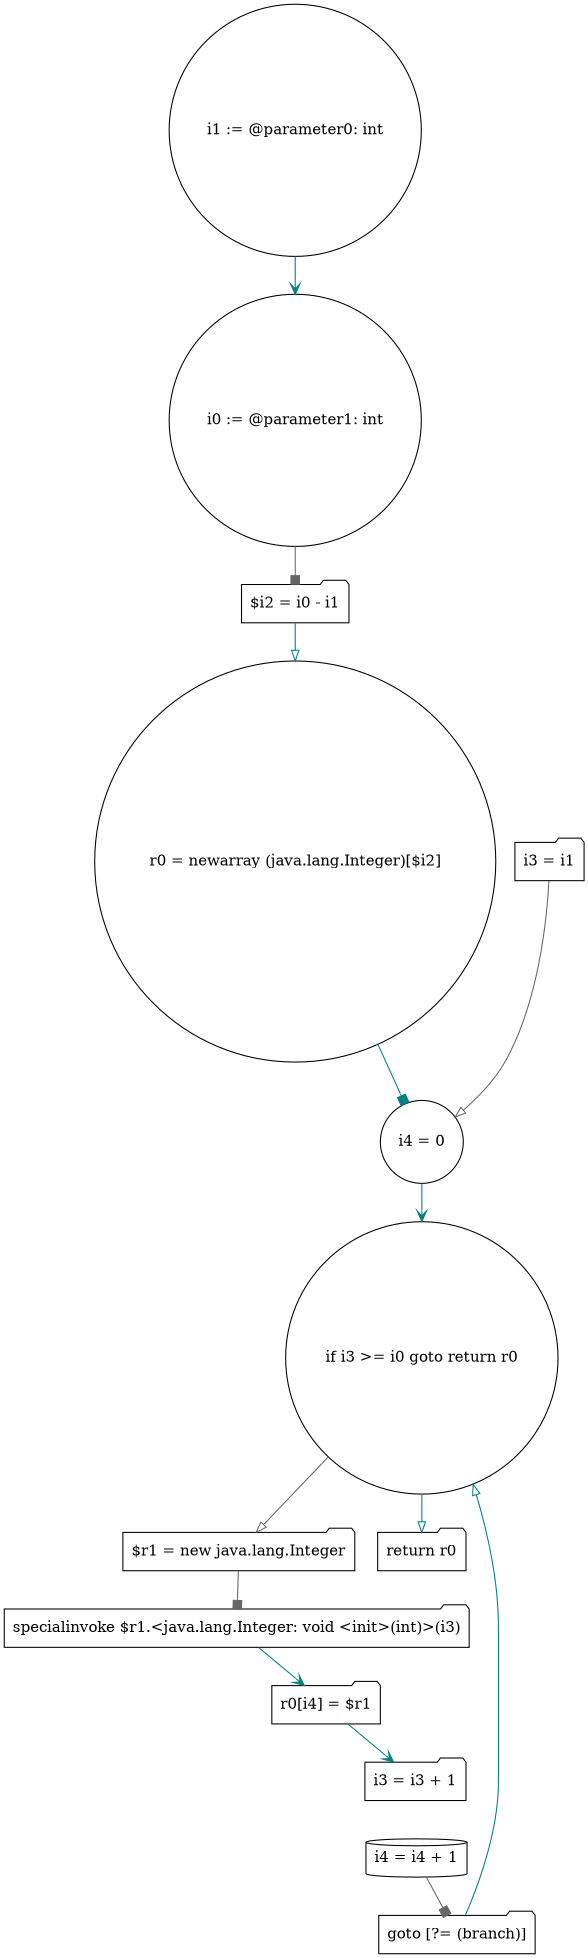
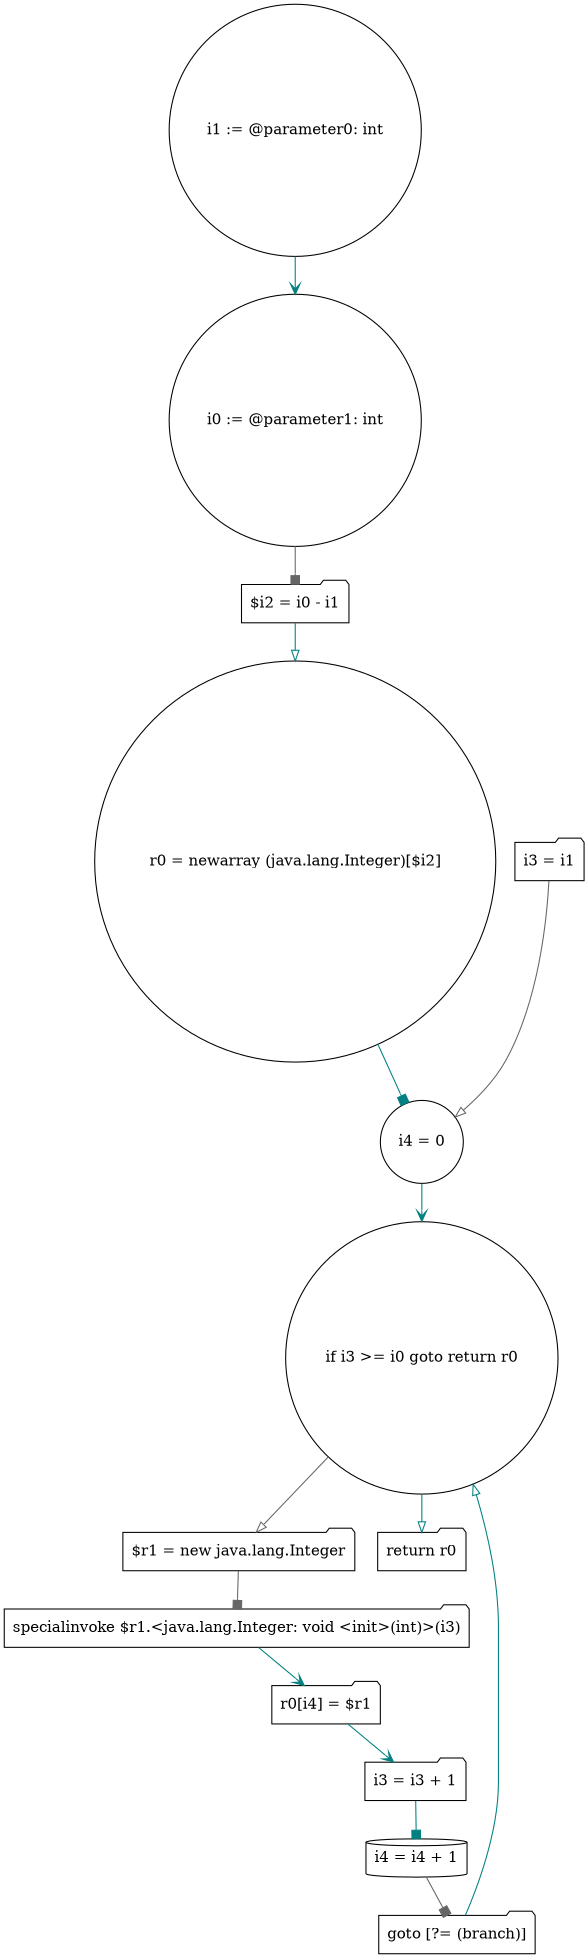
none -> (416, 1814)
